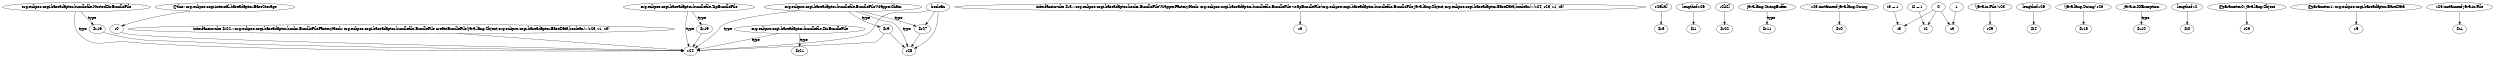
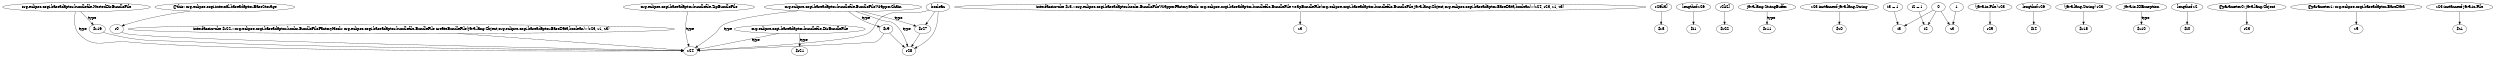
(704, 29) -> none
